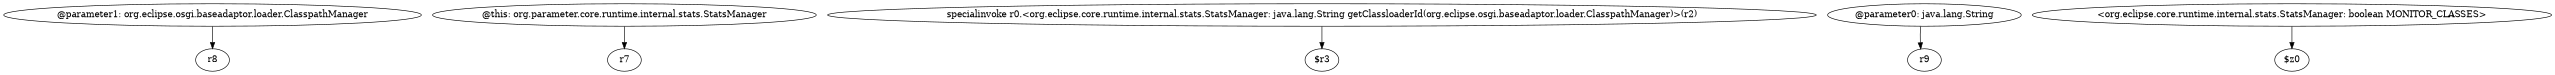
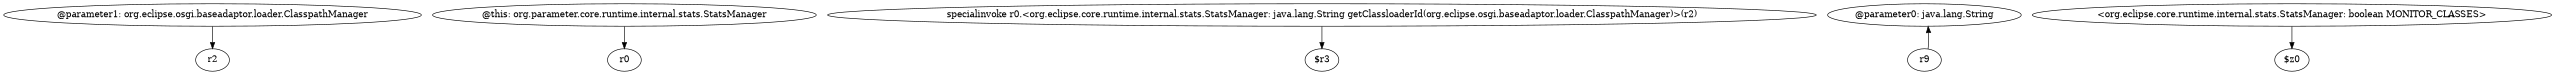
(1920, 35) -> (1929, 41)
(213, 60) -> (213, 60)
(624, 60) -> (624, 60)
